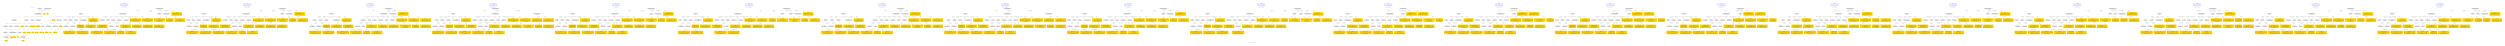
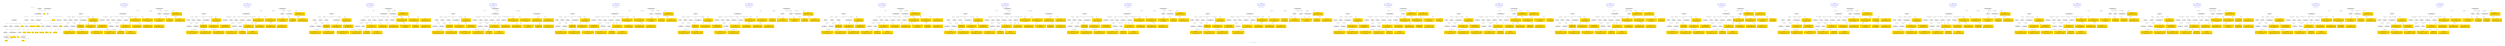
(48, 14) -> (48, 14)
